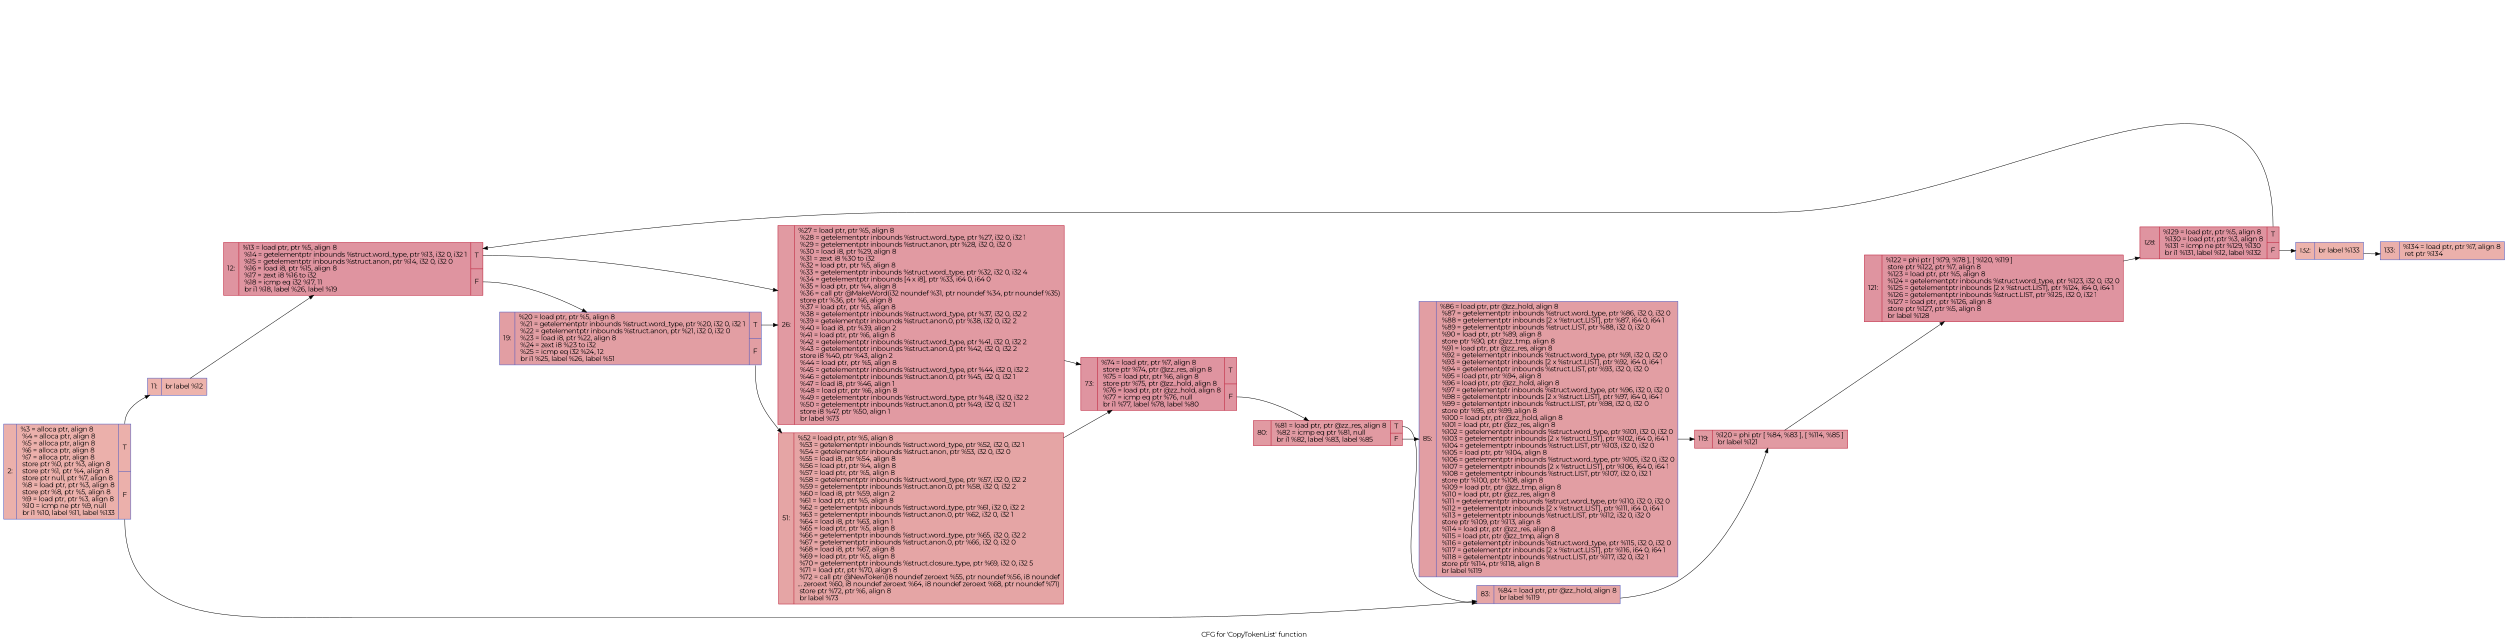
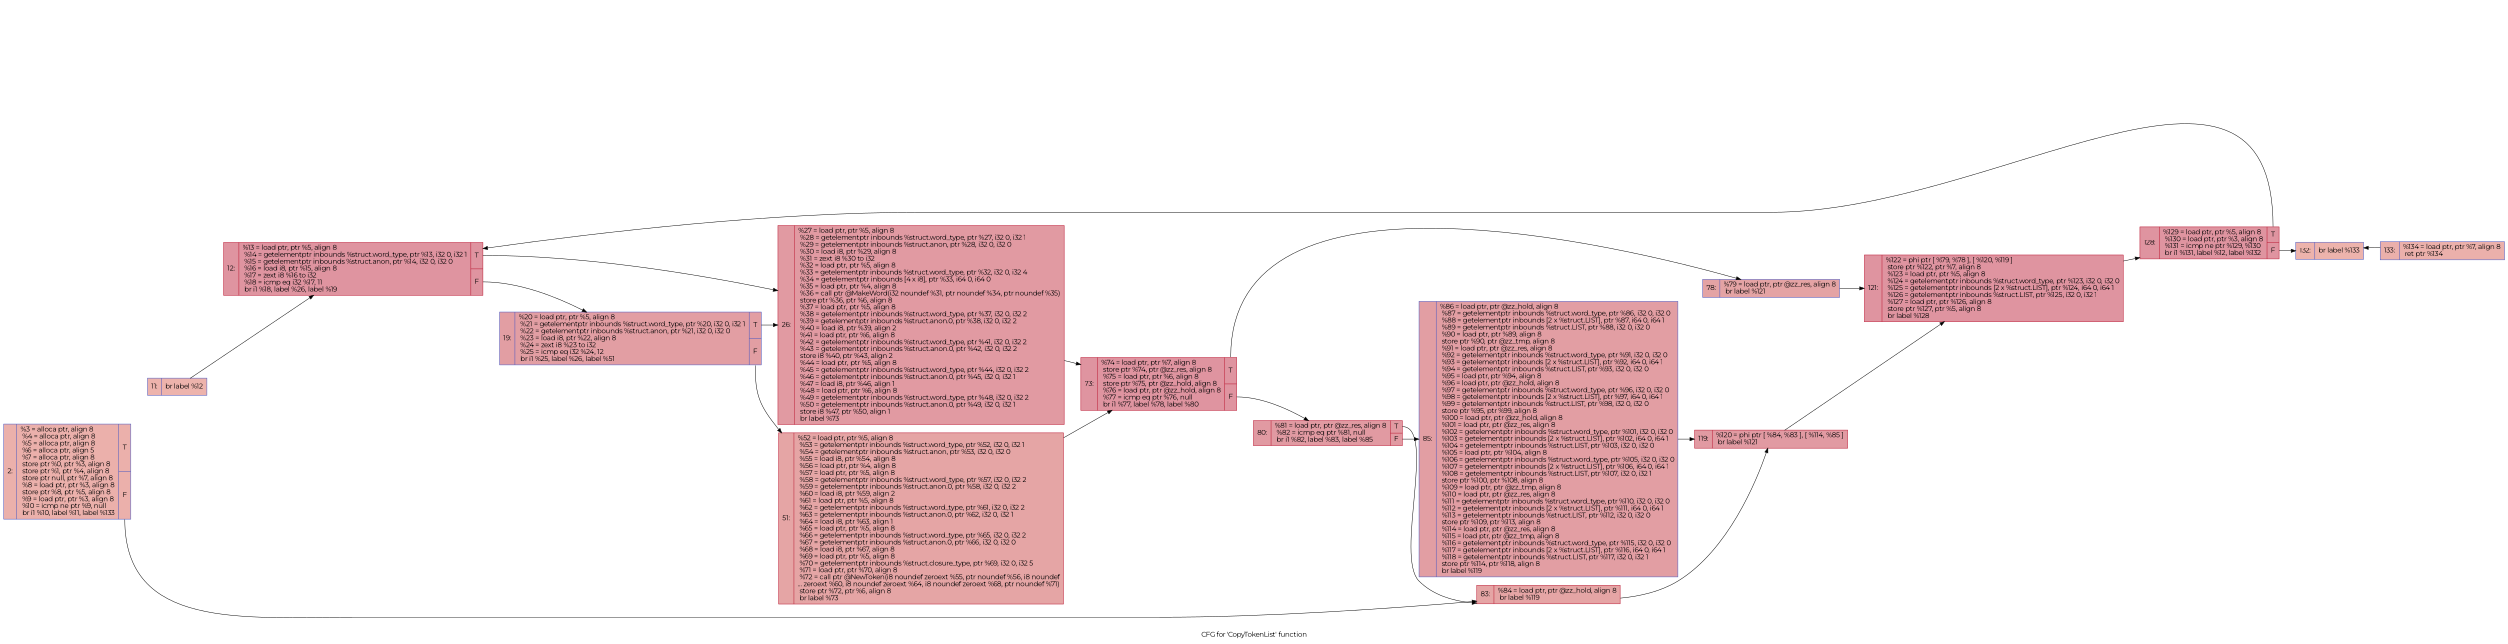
(2370, 254) -> (2374, 248)
none -> (1771, 288)
(131, 408) -> none
(58, 451) -> (58, 451)
(1548, 595) -> (1548, 595)
